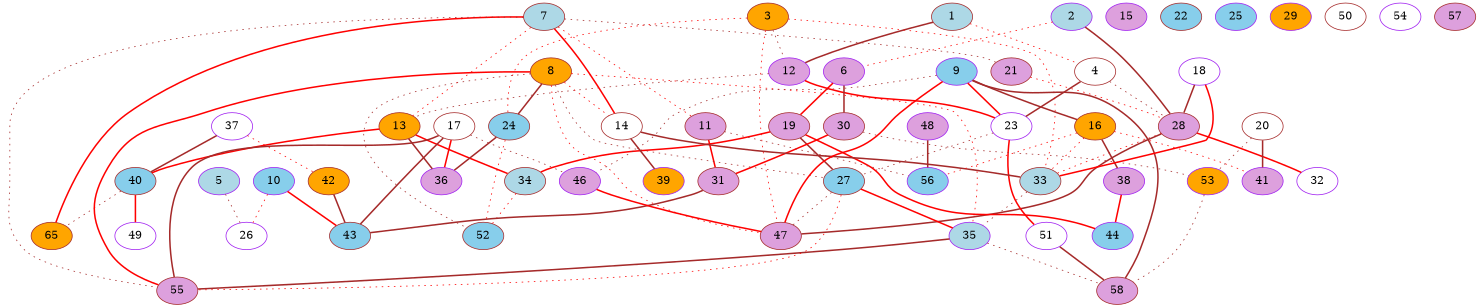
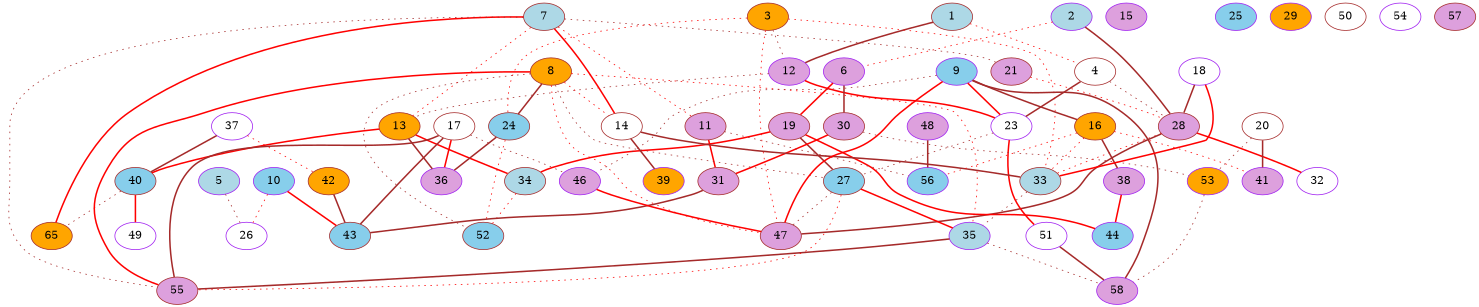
(1181, 17) -> none
(1117, 291) -> (1117, 291)
